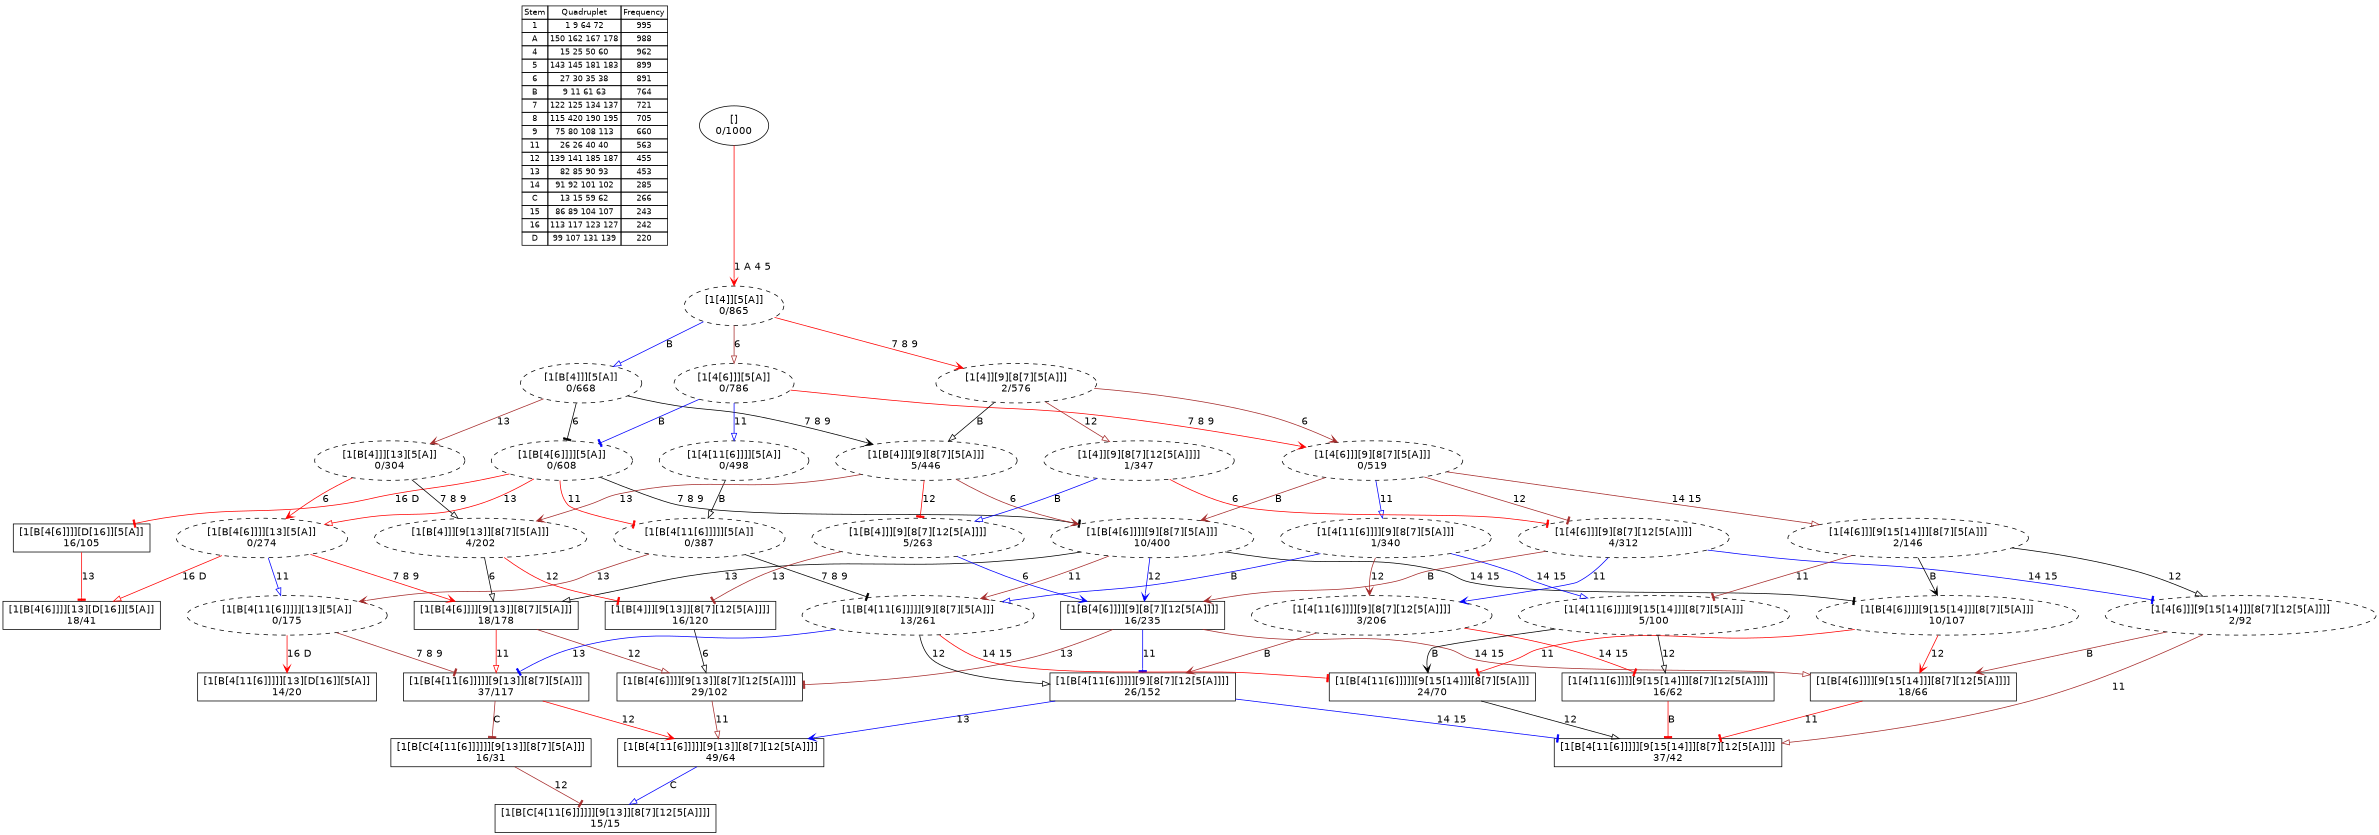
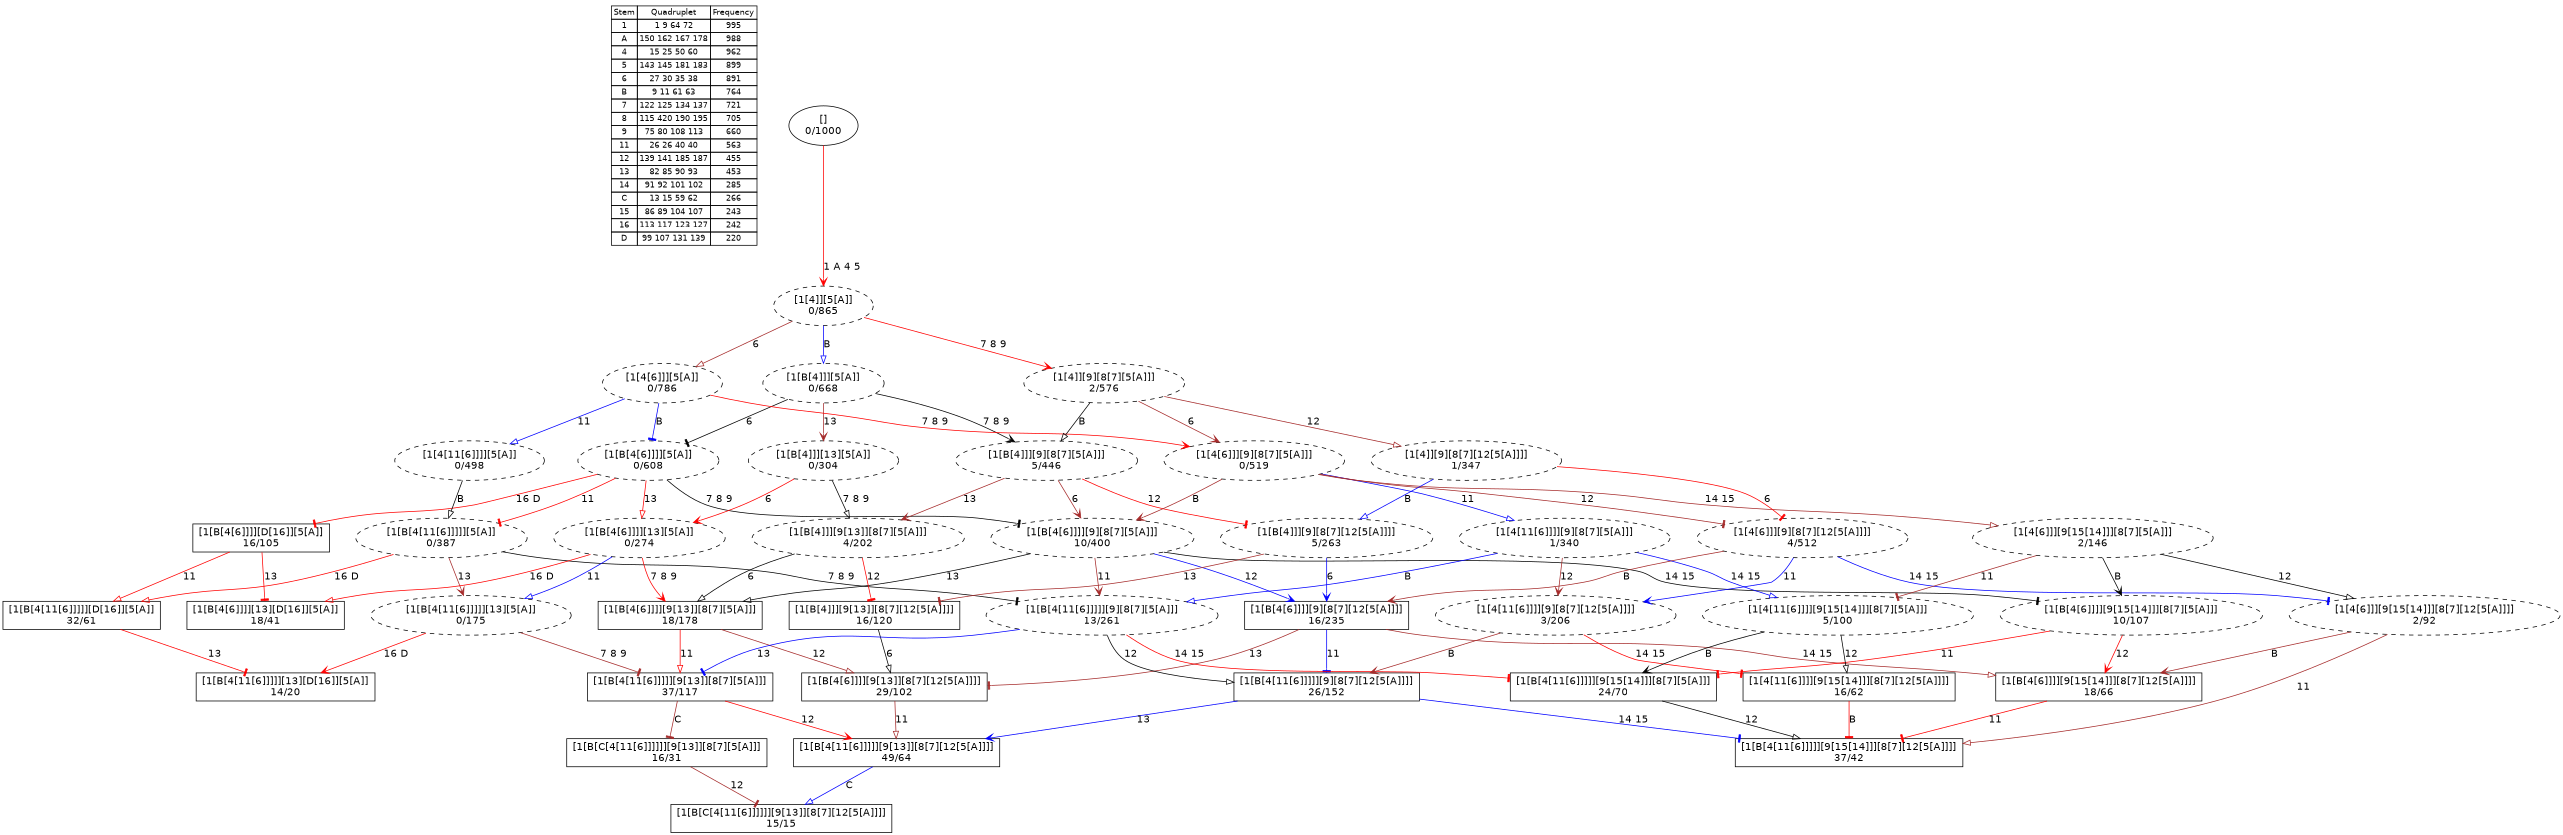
(1624, 538) -> (1803, 538)
none -> (82, 615)
